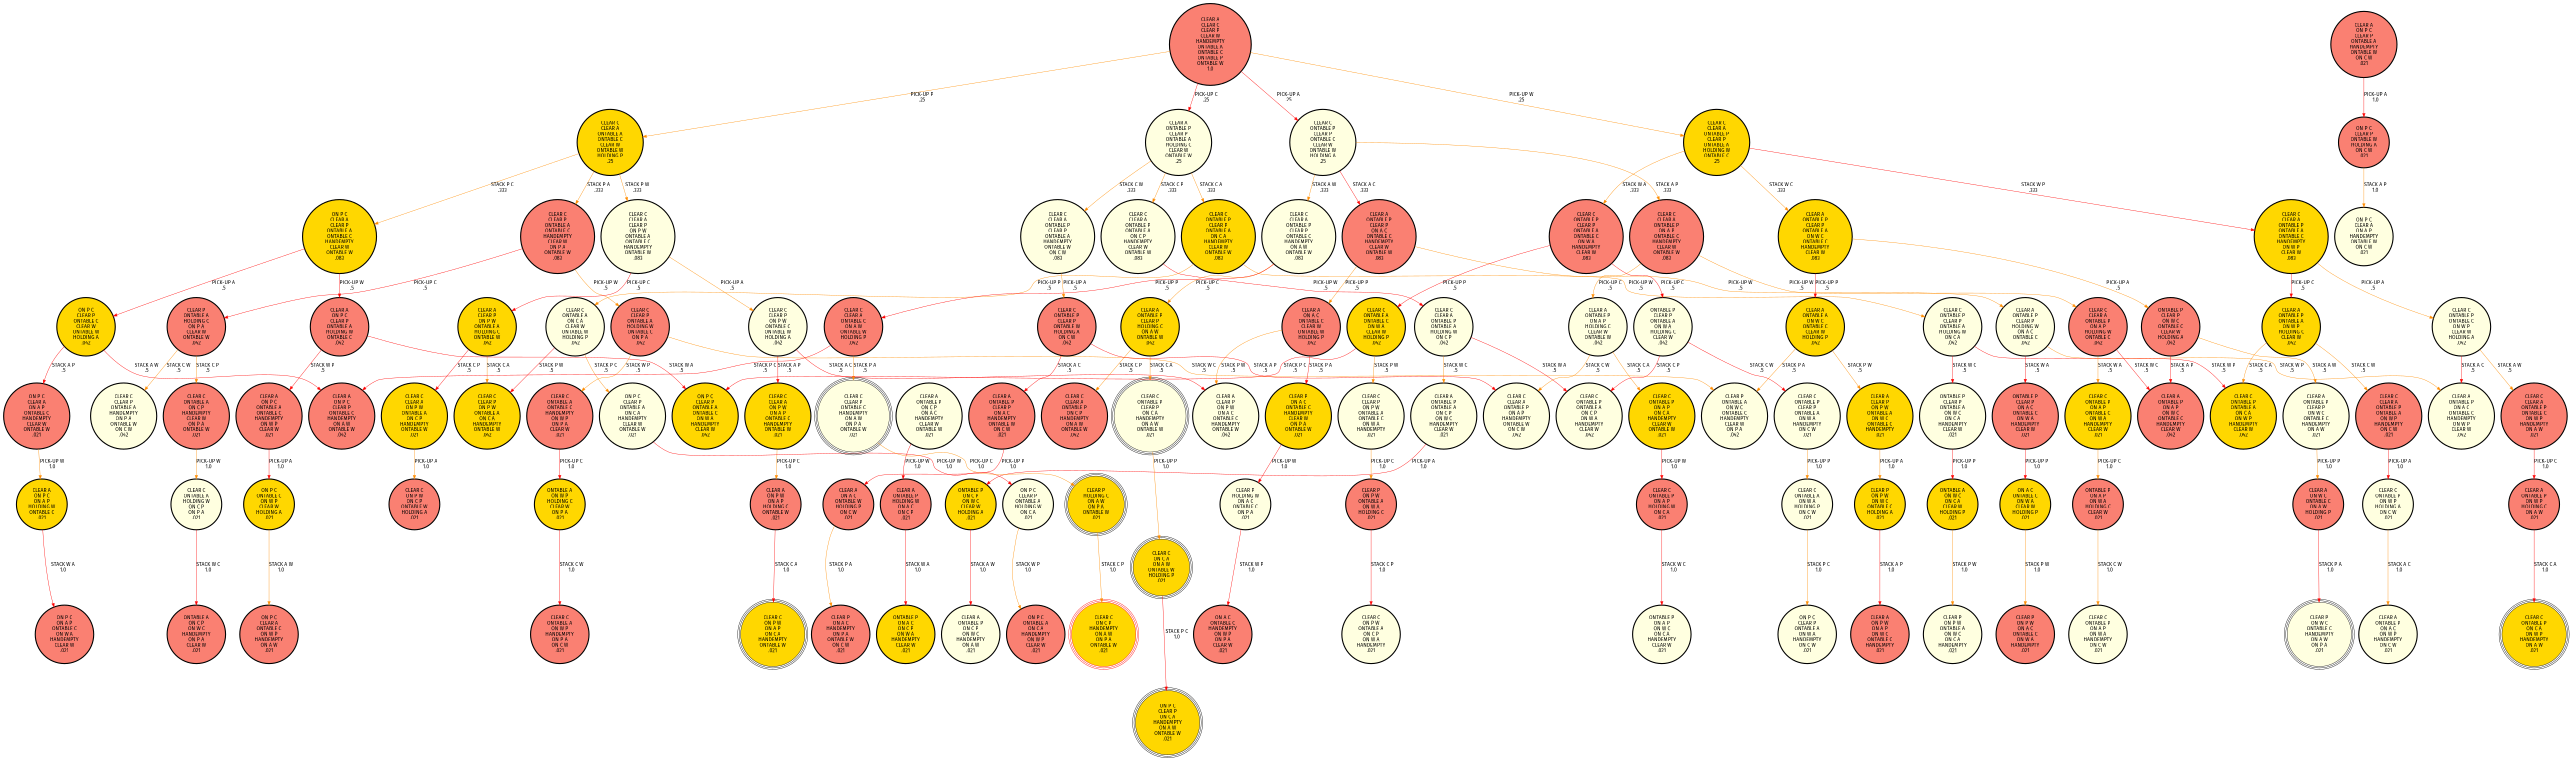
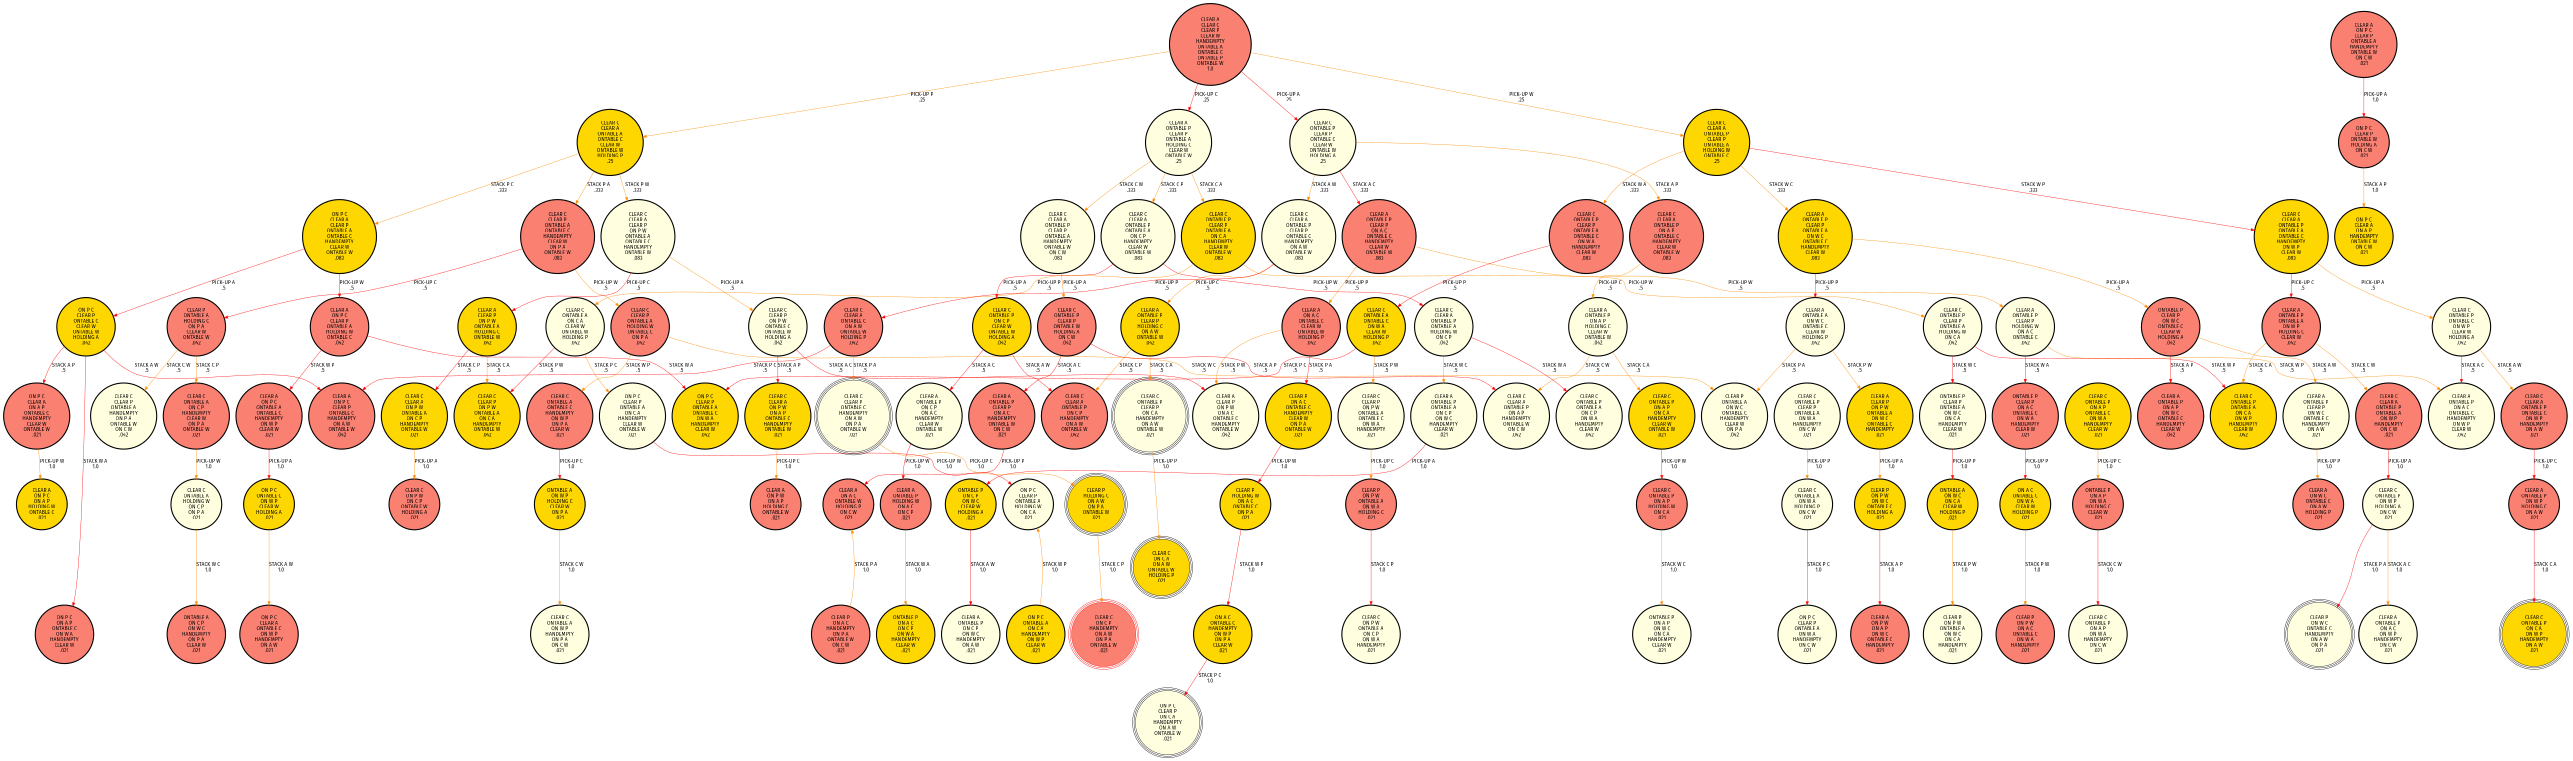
(2364, 237) -> (2364, 237)
none -> (1002, 327)
(1663, 327) -> none
(1815, 327) -> (1815, 327)
(2098, 327) -> none
(2291, 327) -> (2291, 327)
(1245, 504) -> (1245, 504)
(826, 564) -> (854, 570)
(2319, 564) -> (2354, 564)
(196, 566) -> (196, 566)
(560, 566) -> (560, 566)
(906, 566) -> (906, 566)
(1662, 566) -> (1662, 566)
(1807, 566) -> (1807, 566)
(2098, 566) -> (2098, 566)
(46, 567) -> (83, 480)
(1012, 567) -> (1042, 568)
(560, 634) -> (560, 634)
(773, 634) -> none
(1036, 634) -> (1036, 634)
(1104, 634) -> (1104, 634)
(1223, 634) -> (1223, 634)
(1164, 641) -> (1197, 676)
(1168, 723) -> (1168, 723)
